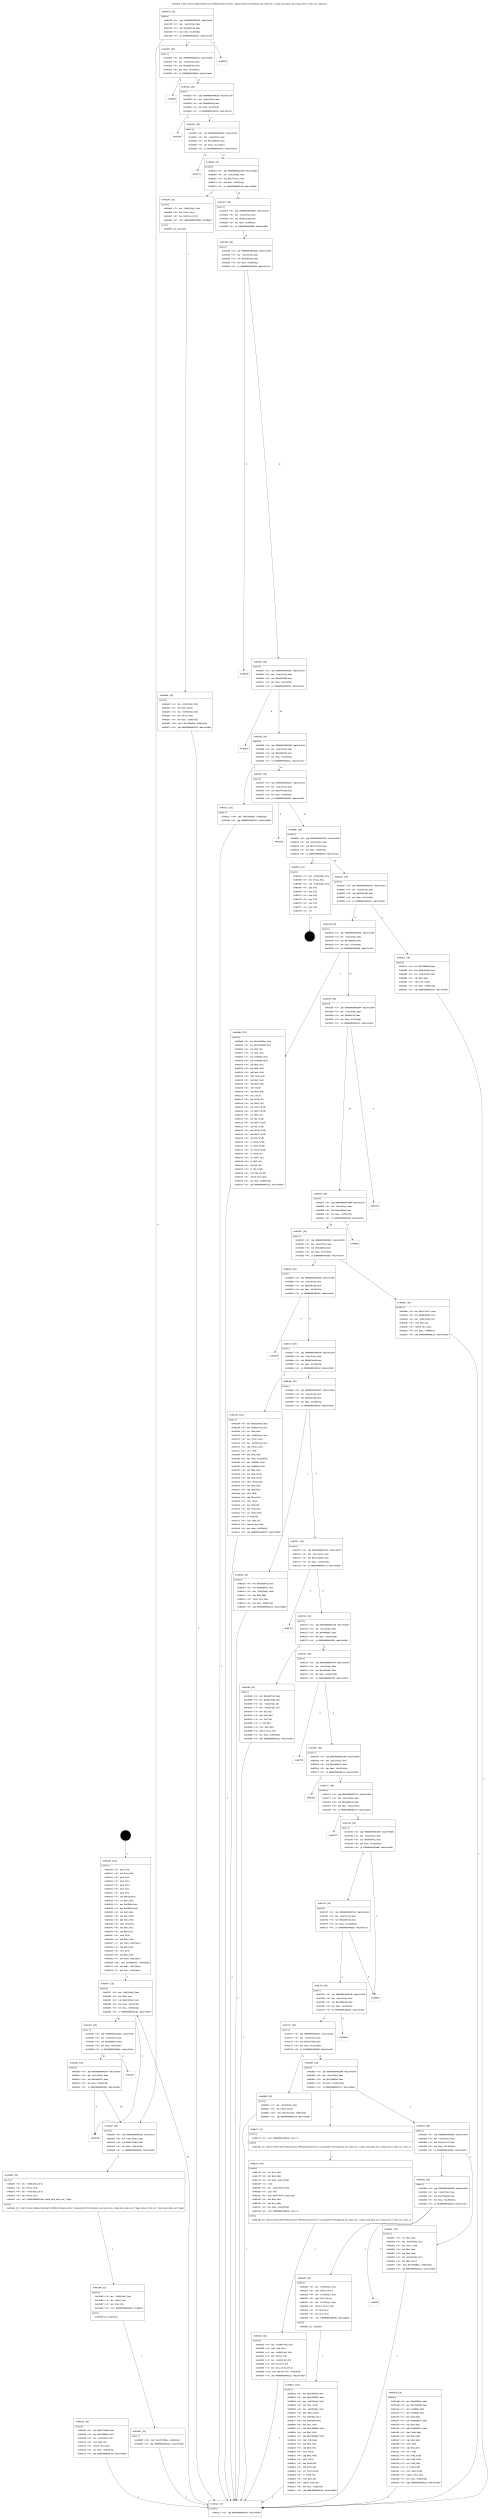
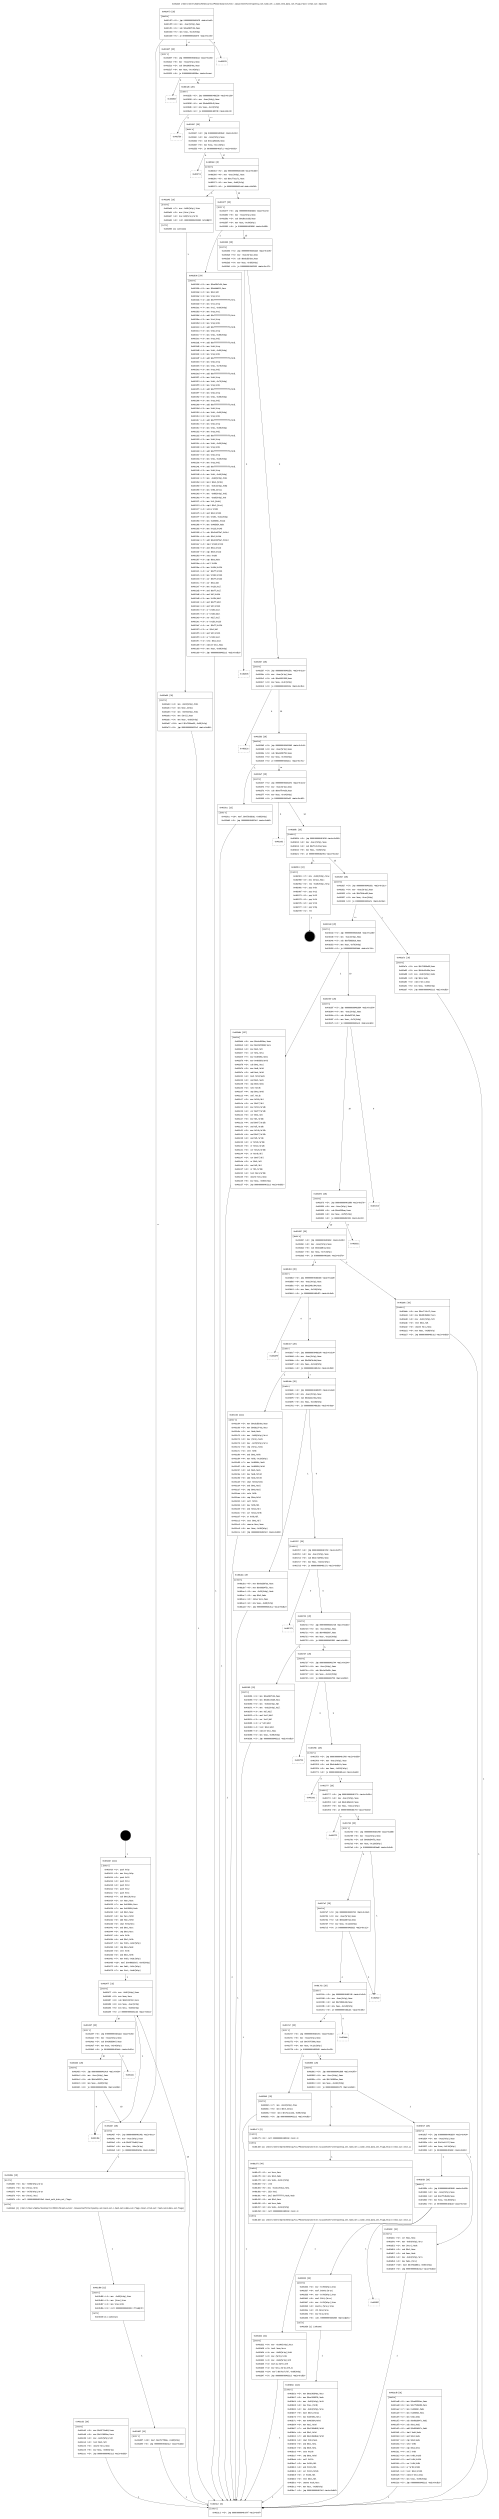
none -> (214, 464)
